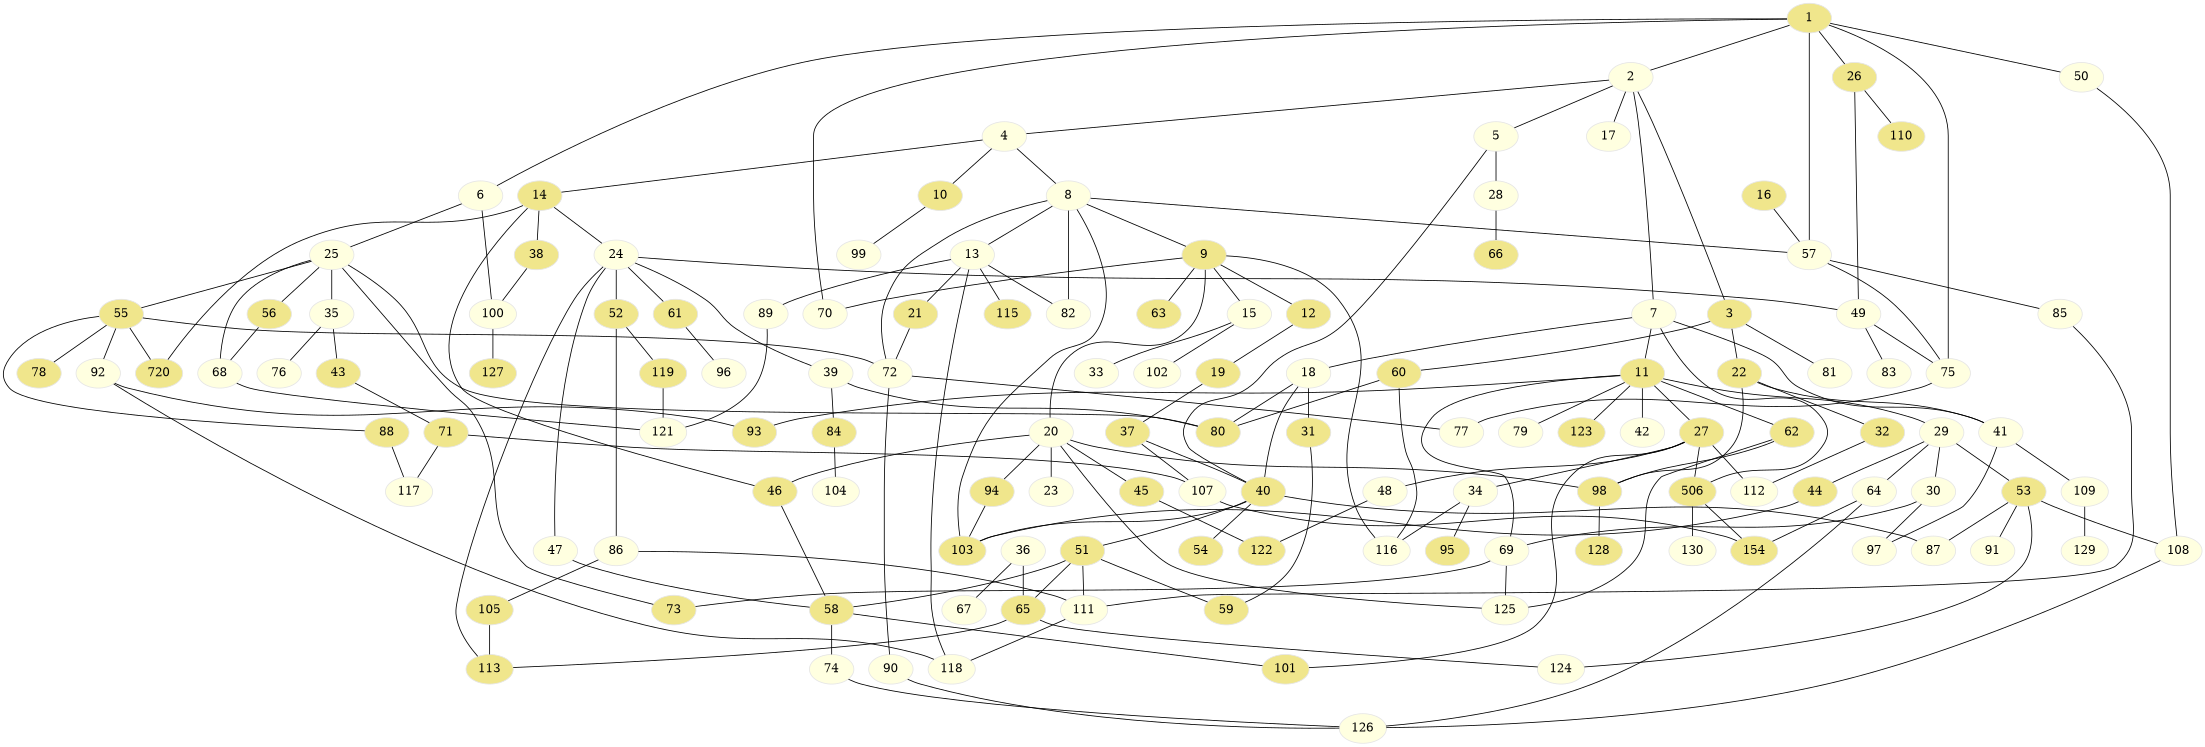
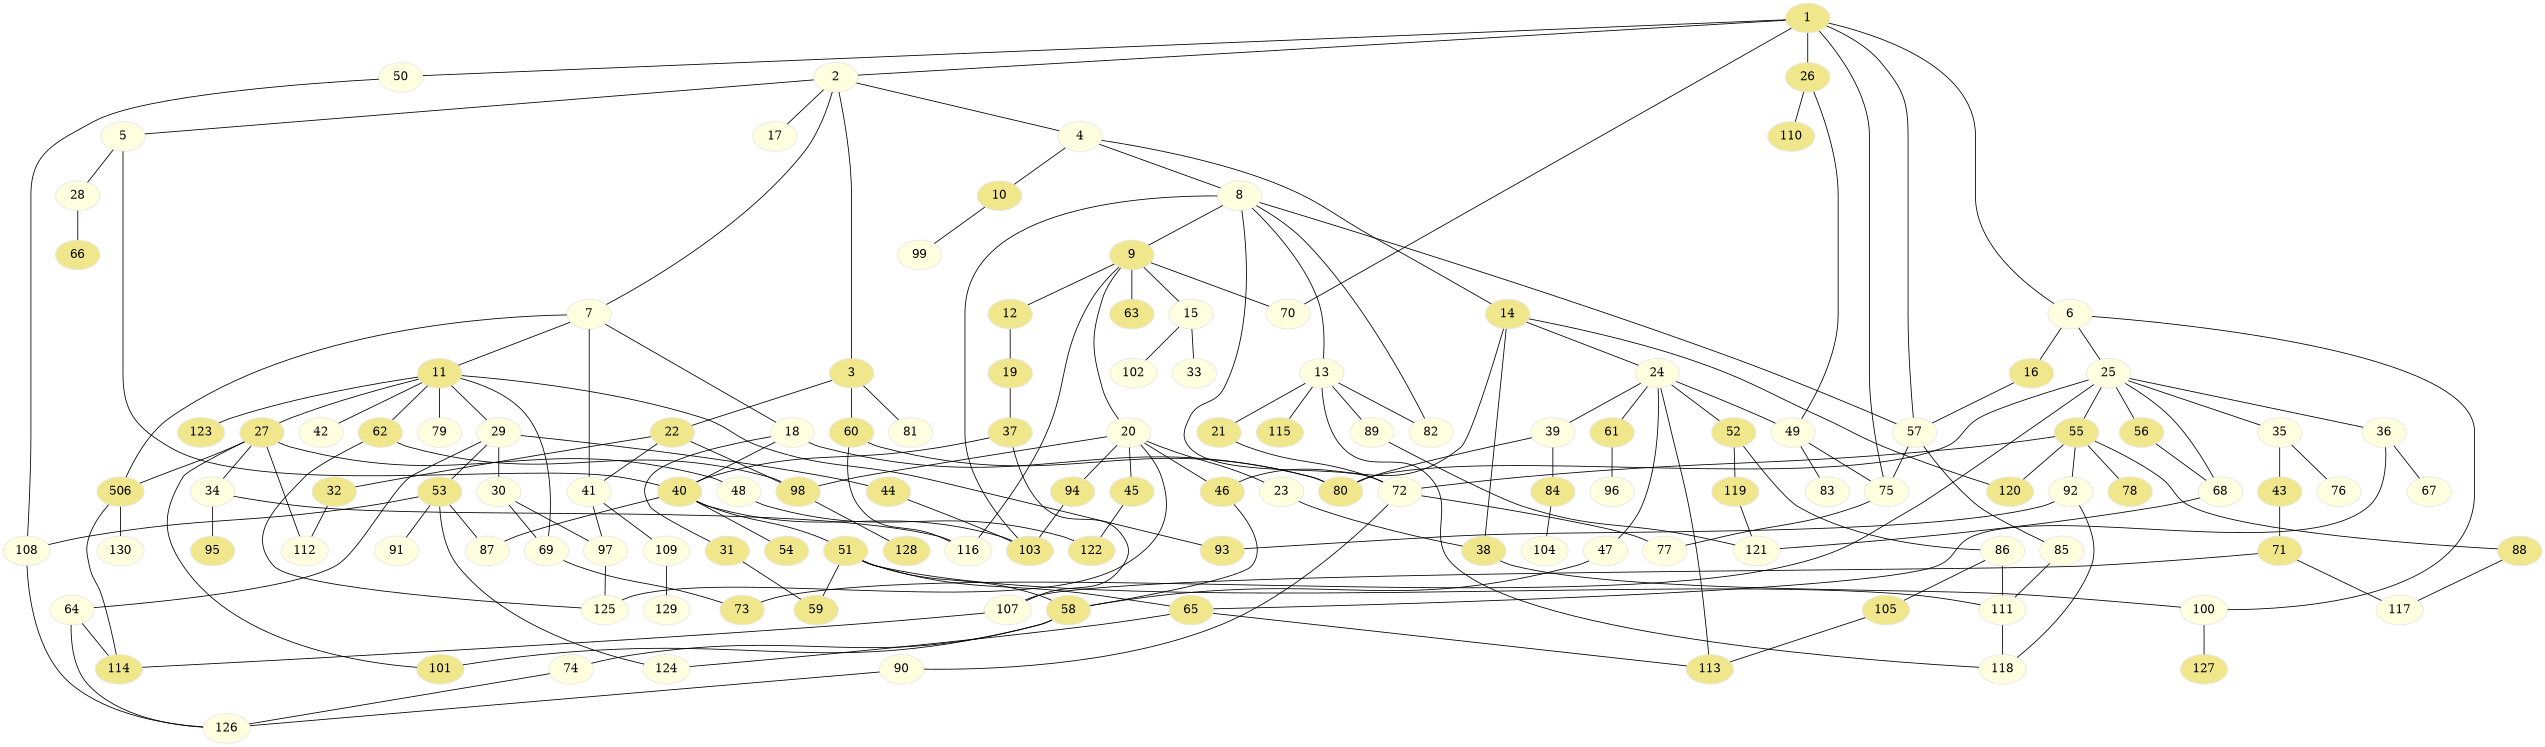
none -> (2051, 344)
(159, 373) -> (2010, 492)
none -> (2246, 403)
none -> (1380, 527)
(1754, 551) -> (119, 669)
(1506, 581) -> (605, 581)
